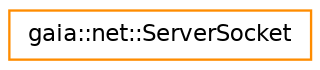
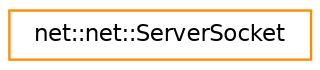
(160, 35) -> (160, 35)
